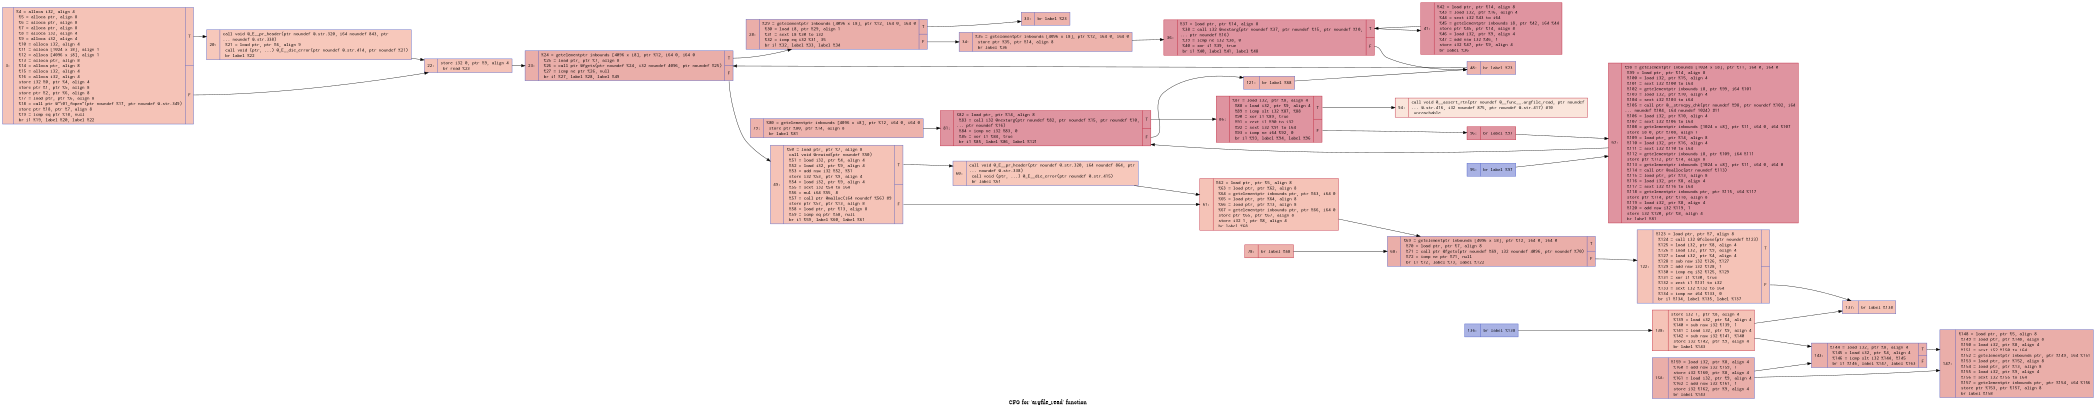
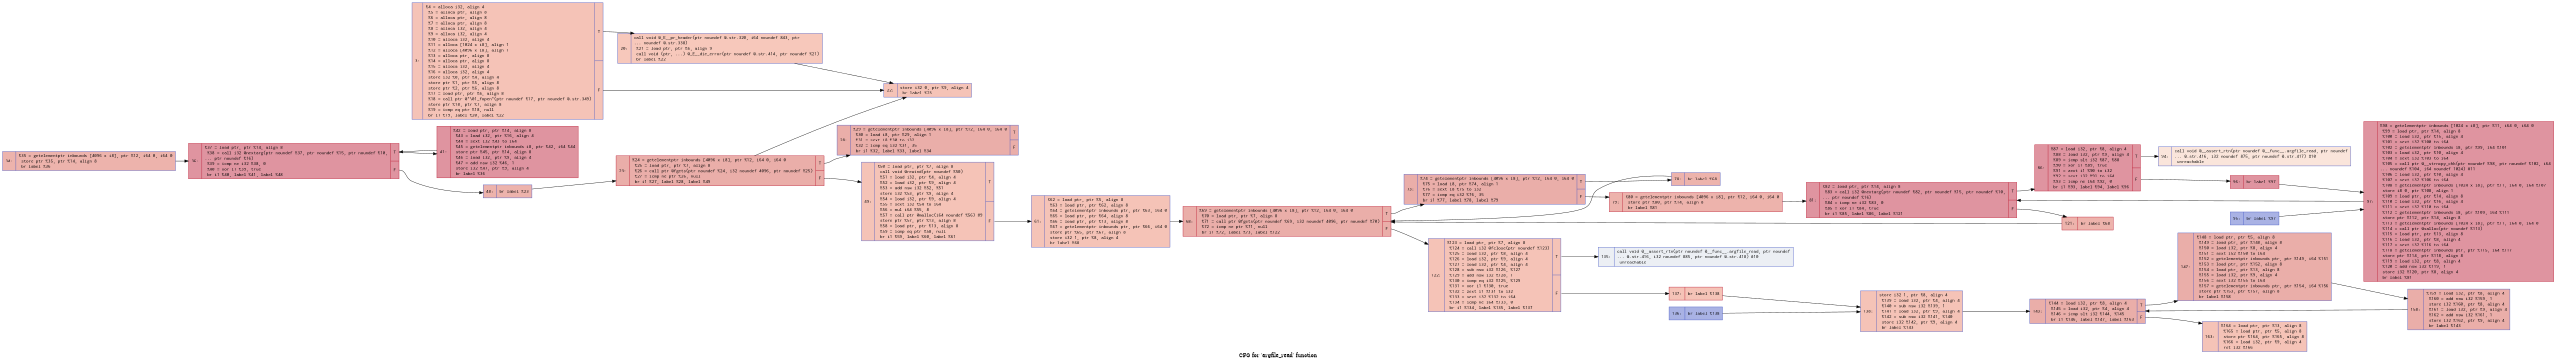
(1046, 19) -> none
(941, 42) -> none
(517, 66) -> (828, 125)
(629, 66) -> (720, 171)
(455, 68) -> (916, 93)
(1379, 75) -> (1728, 223)
(1269, 83) -> (2088, 224)
(1491, 108) -> (2255, 156)
(837, 128) -> (1696, 202)
(1046, 173) -> none
none -> (1495, 189)
(1269, 204) -> (1101, 221)
(1269, 251) -> (1696, 179)
(1491, 251) -> (1287, 221)
none -> (1696, 257)
(1869, 307) -> (1696, 294)
(1797, 317) -> (1790, 301)
(1703, 330) -> (1912, 311)
none -> (2255, 337)
(1845, 375) -> (2368, 290)
